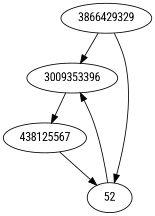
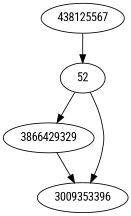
(128, 103) -> (68, 104)
(60, 104) -> none
